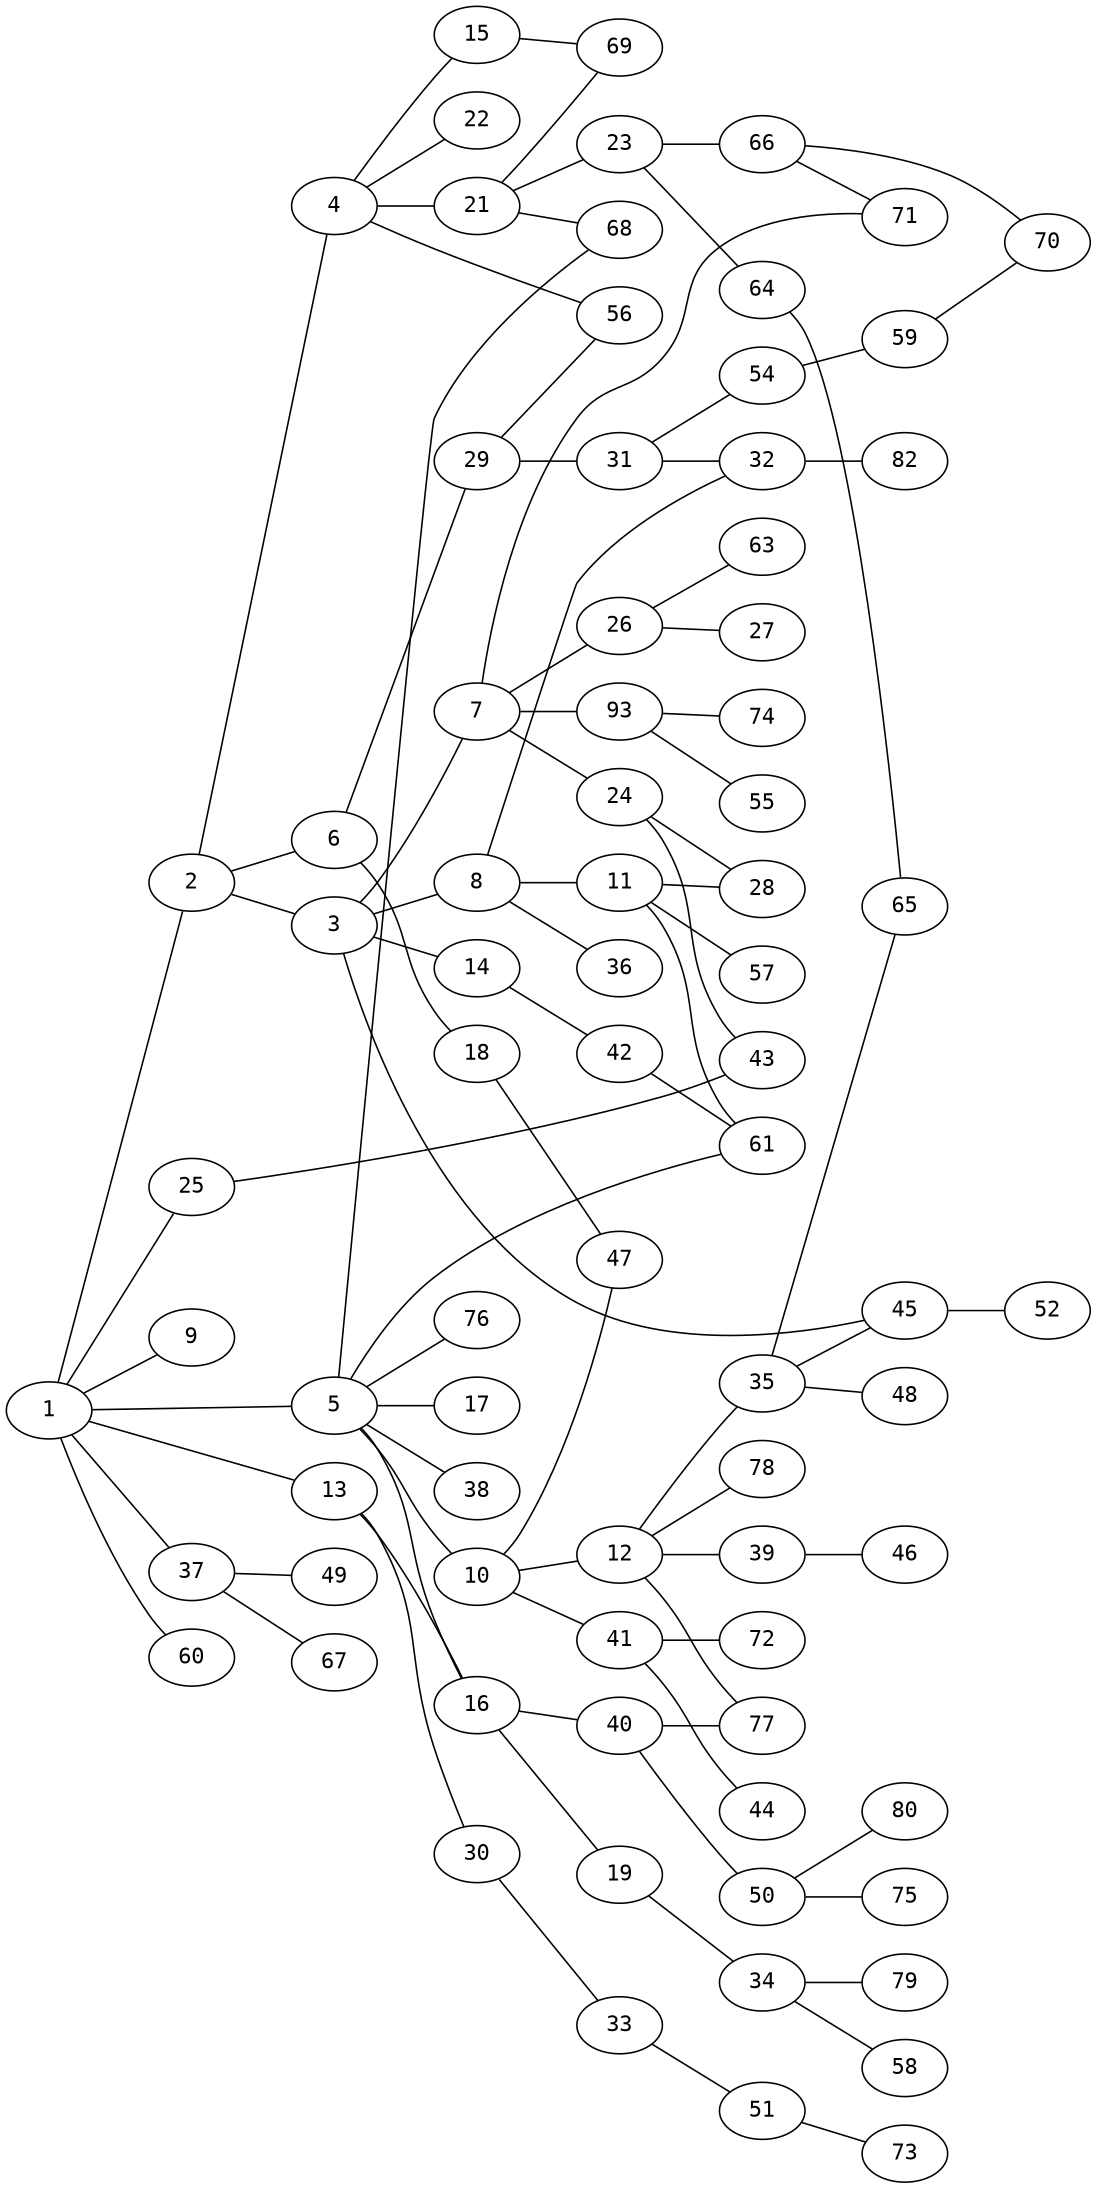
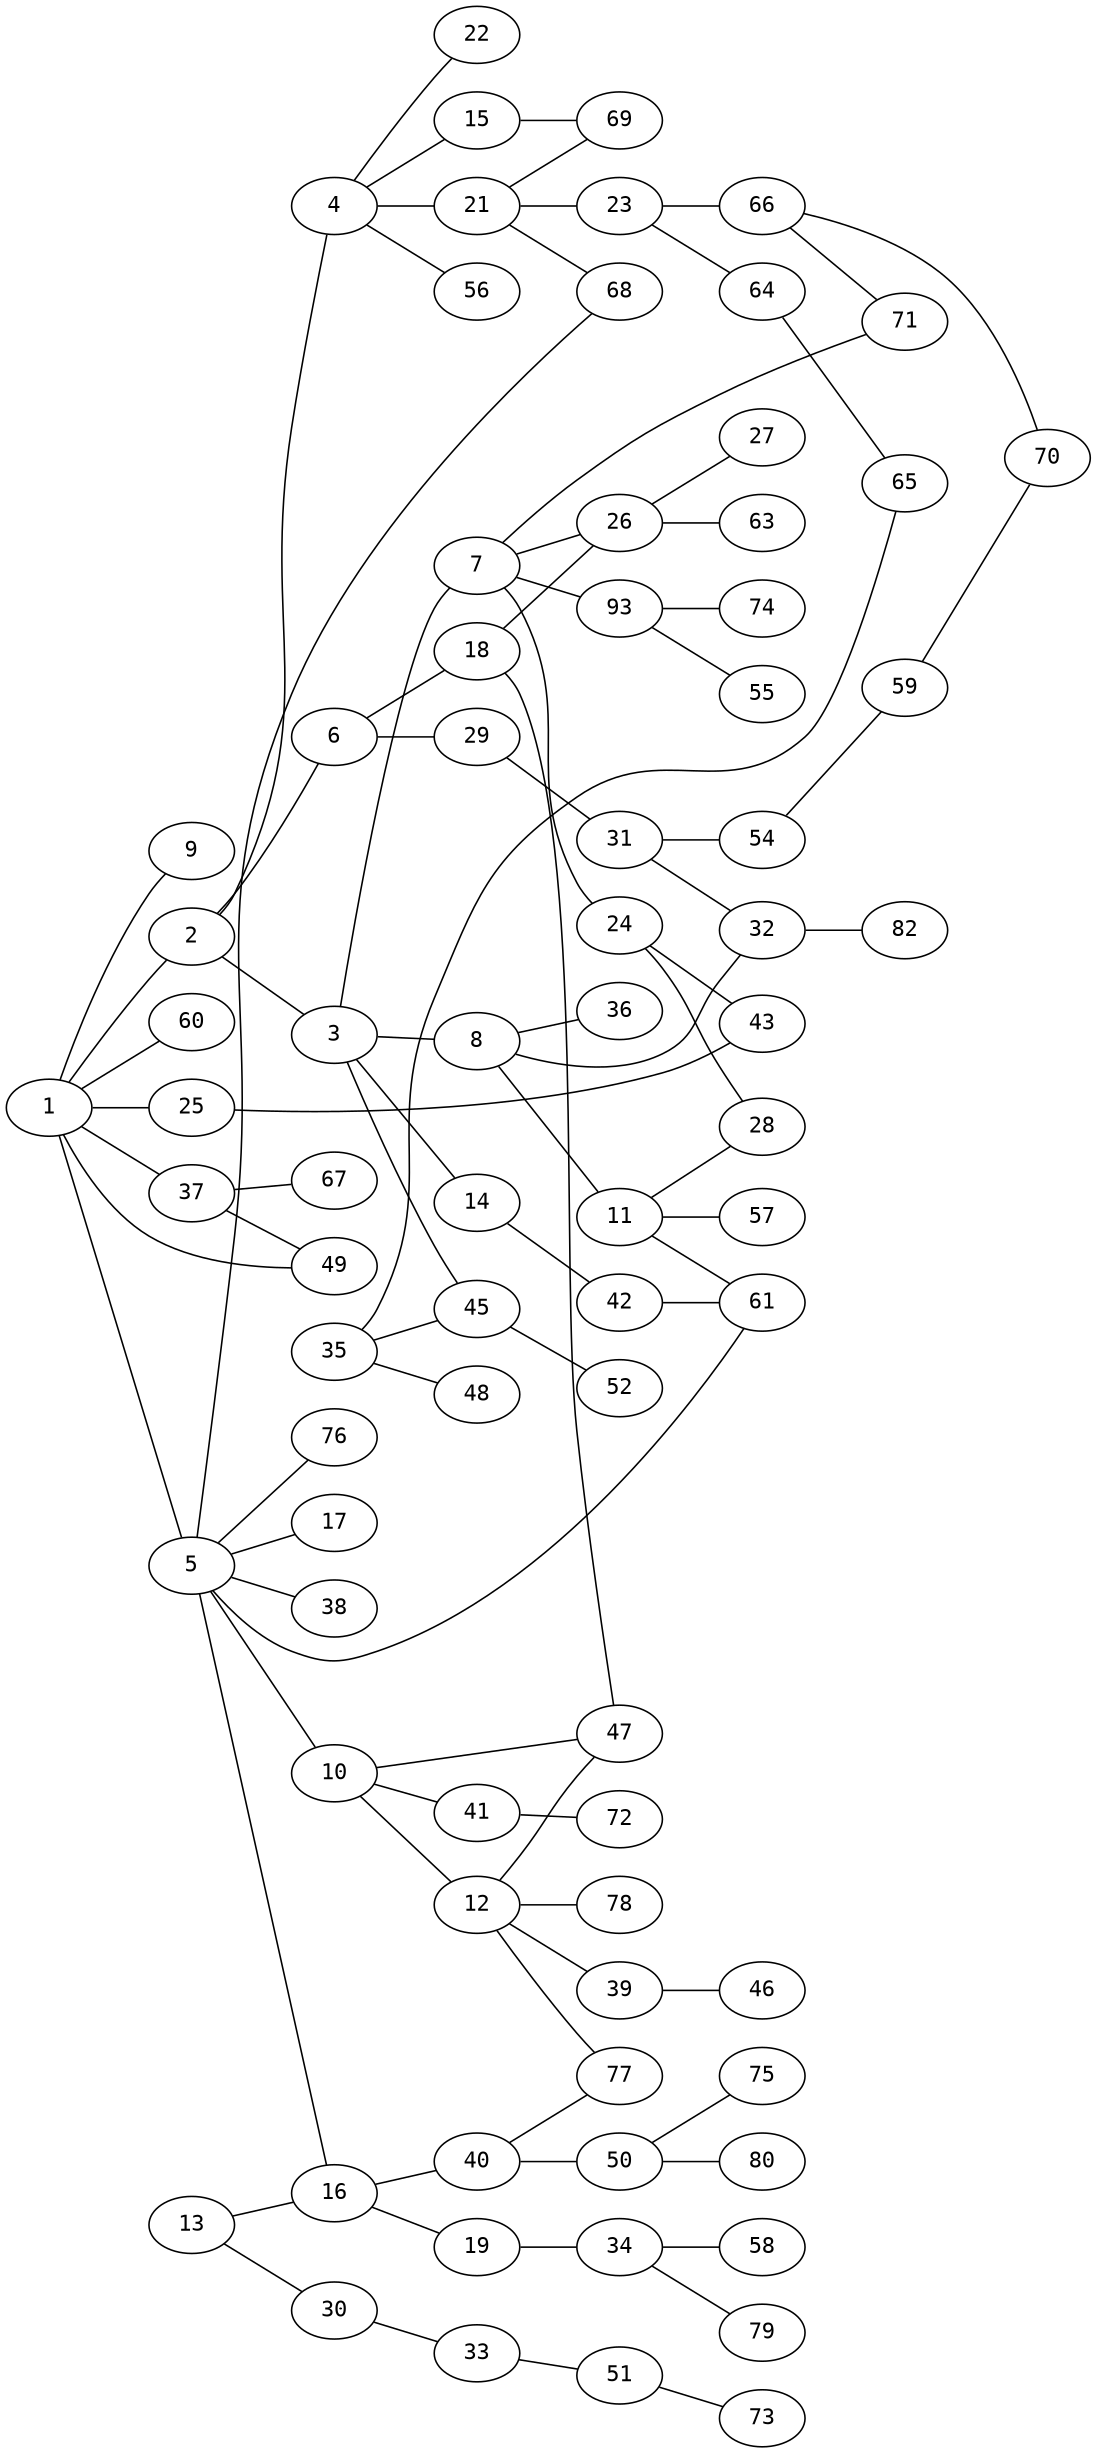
(549, 388) -> none
none -> (539, 595)
(192, 1451) -> (155, 1239)
(687, 1466) -> (540, 1828)
(762, 1811) -> none
